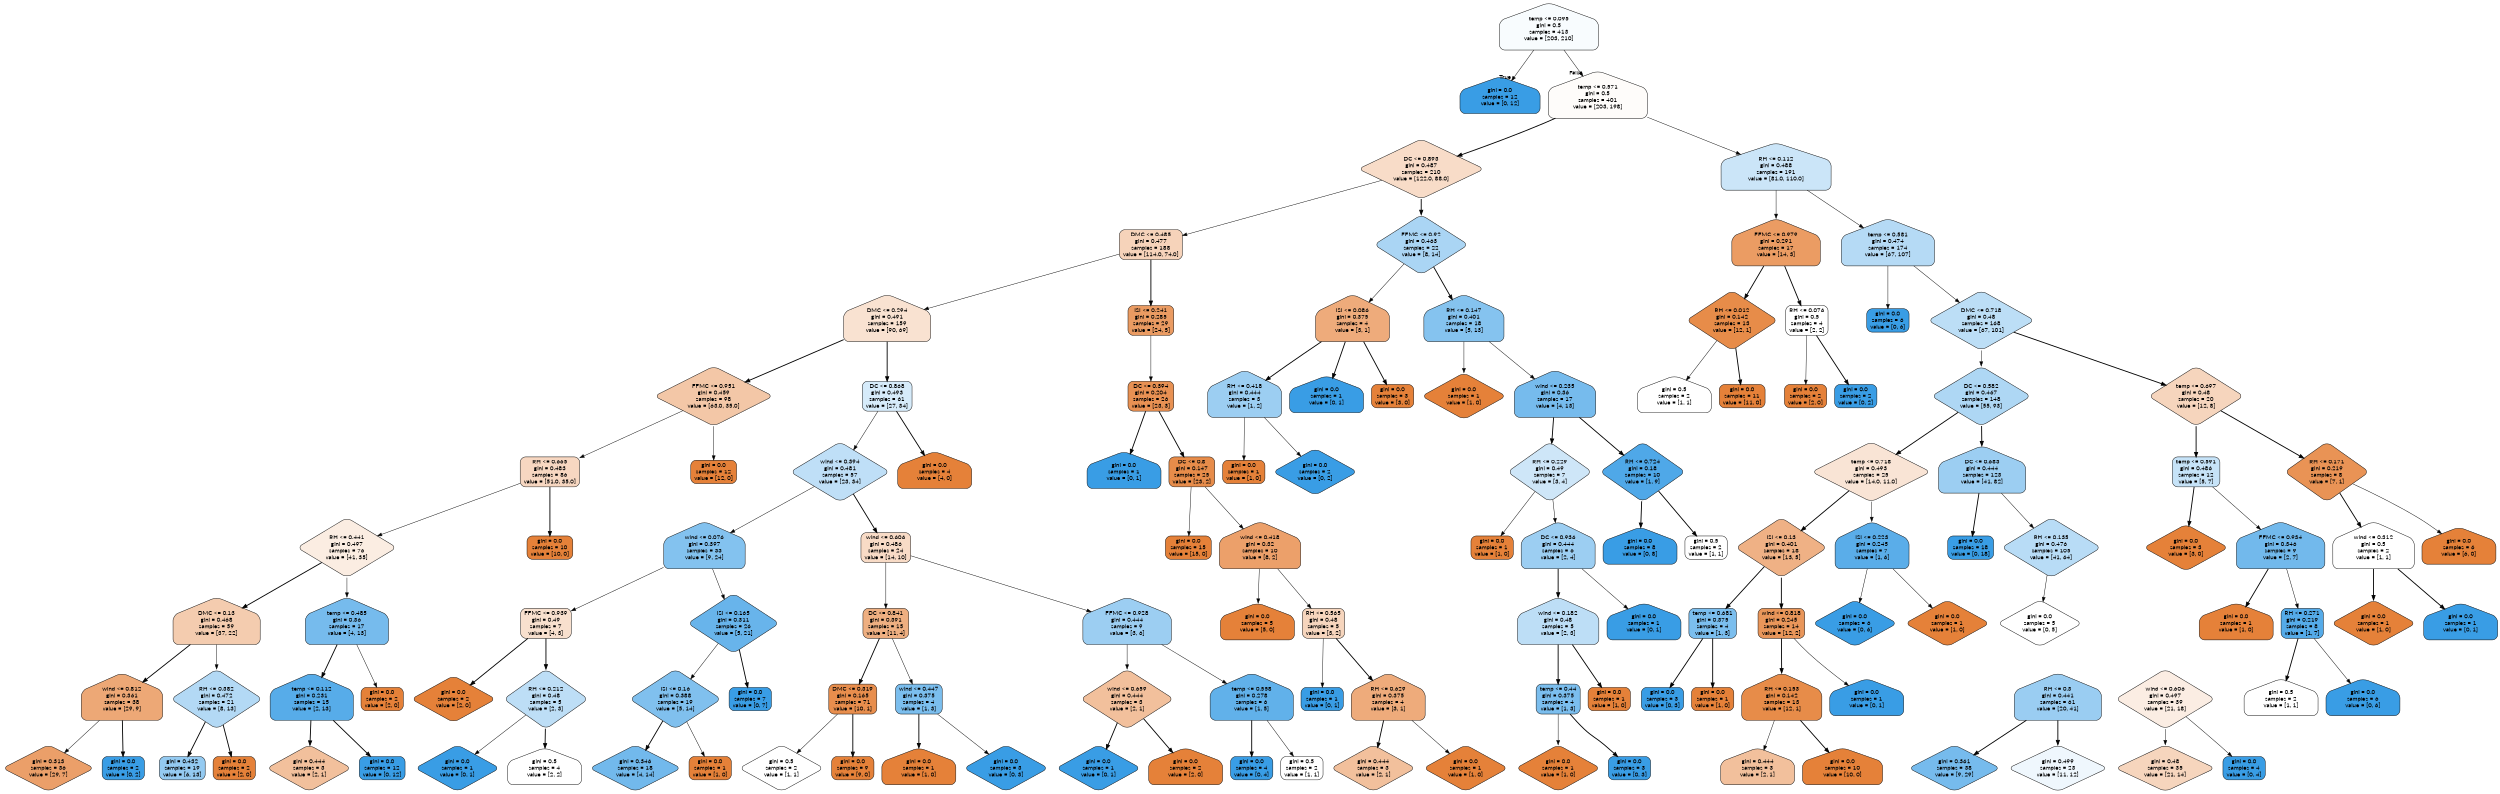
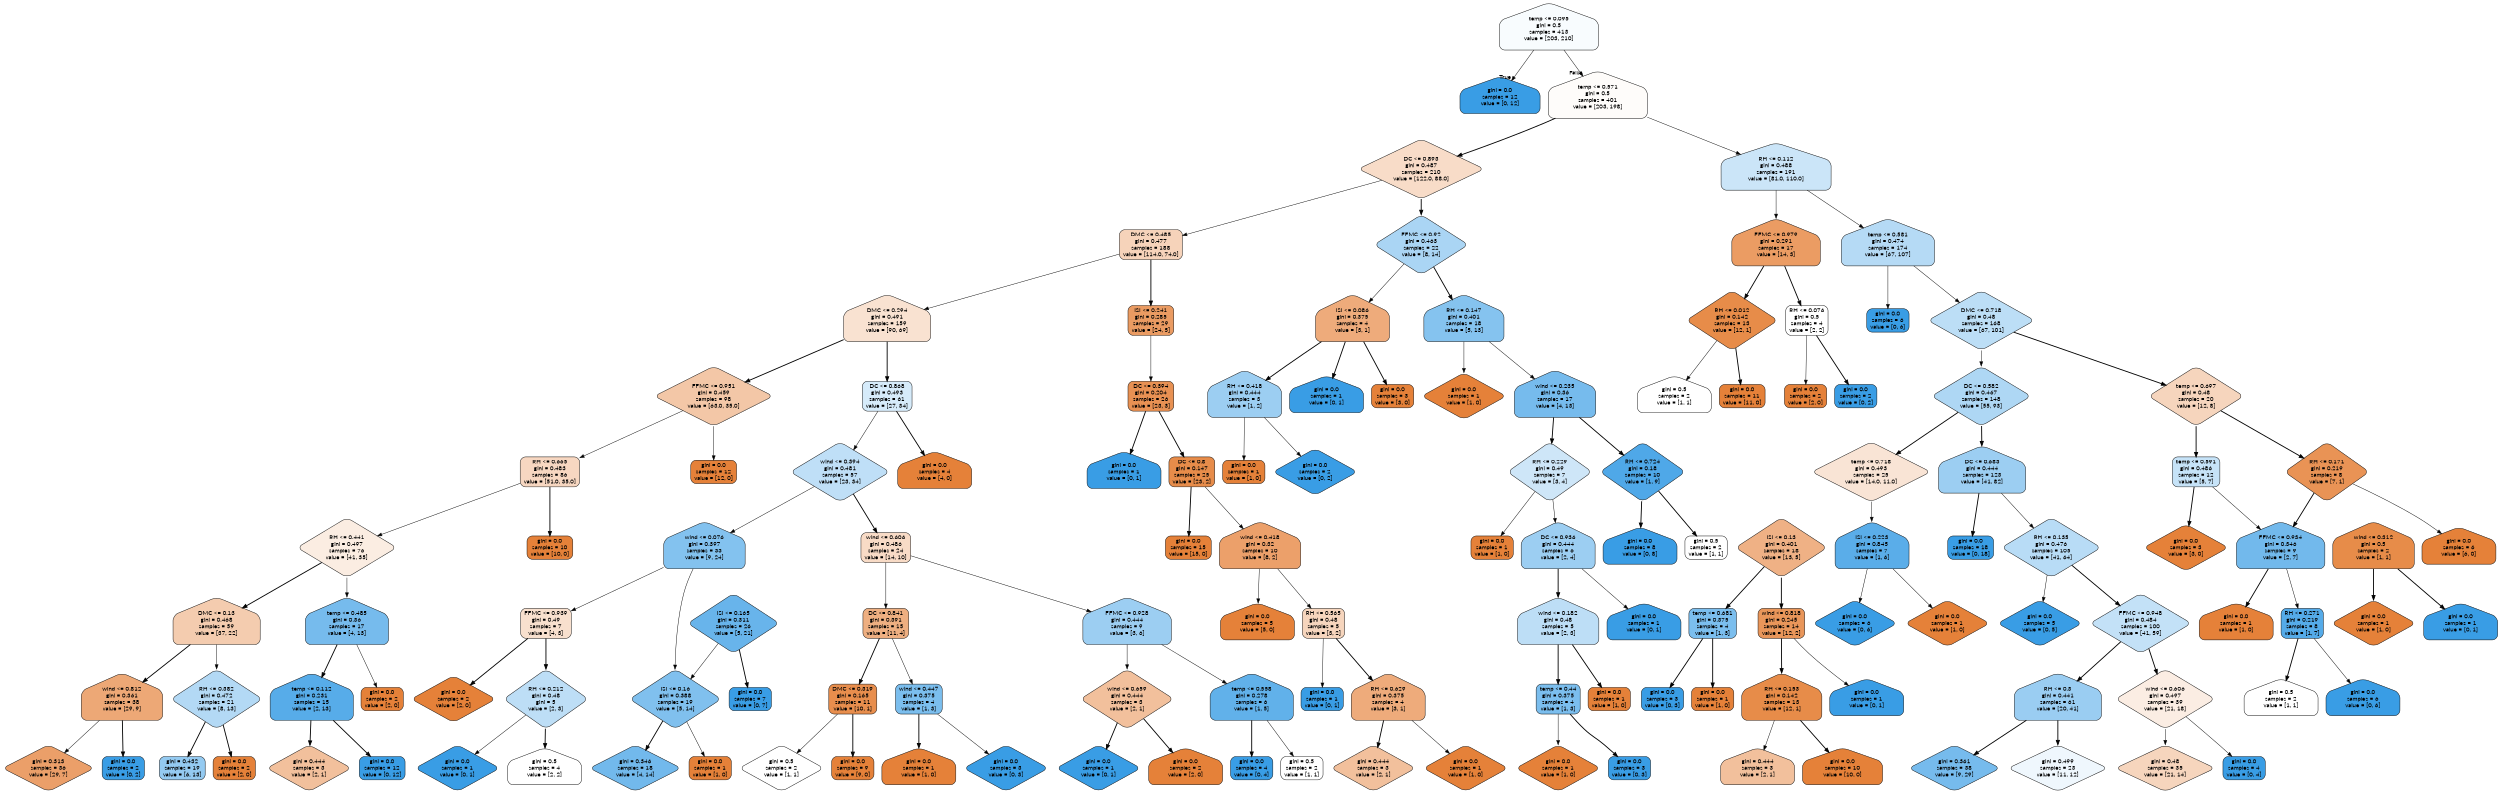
(2349, 508) -> (2305, 508)
(1190, 509) -> (1190, 509)
(1827, 509) -> none
(1872, 548) -> (1872, 548)
(2374, 548) -> (2374, 548)
(718, 582) -> (679, 616)
(2040, 623) -> (2040, 623)
none -> (2141, 623)
(546, 699) -> (546, 699)
(853, 699) -> (853, 699)
